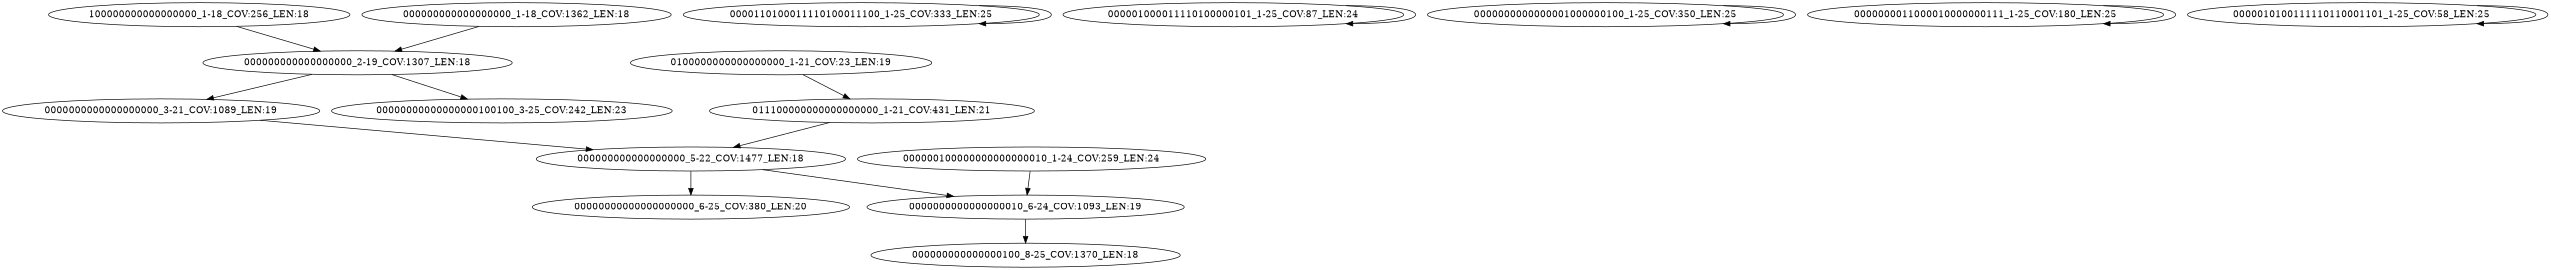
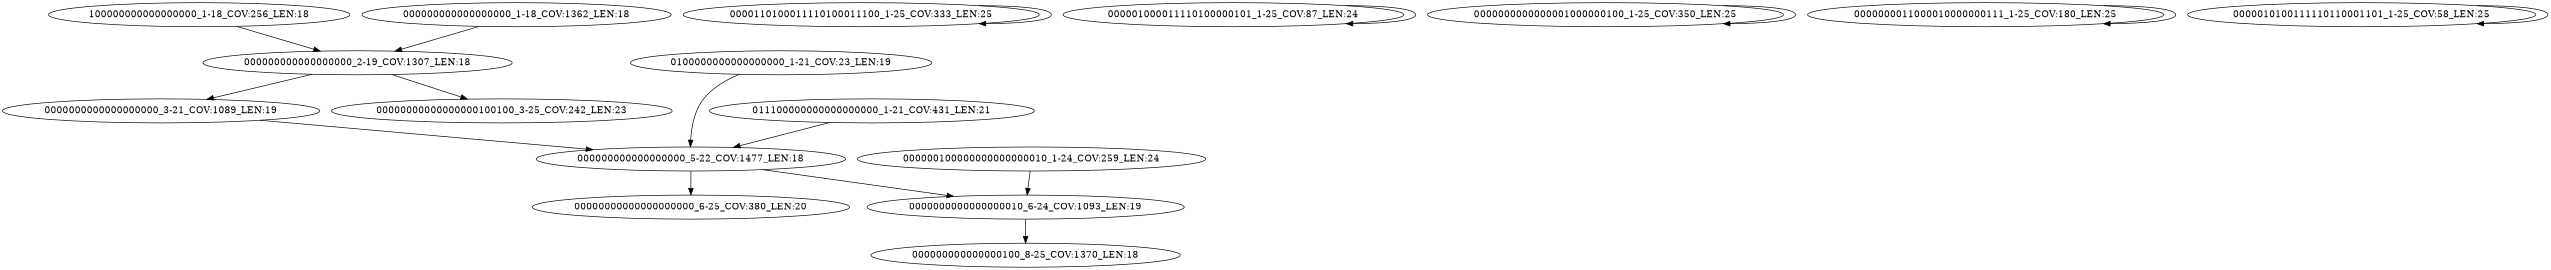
(823, 85) -> (704, 99)
